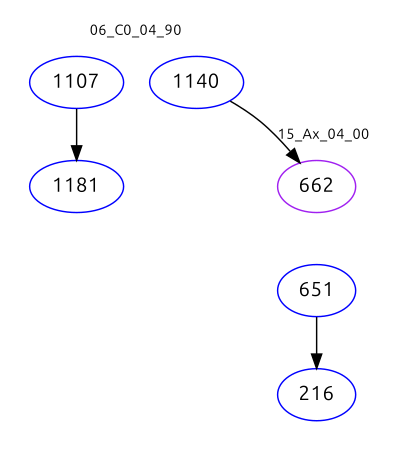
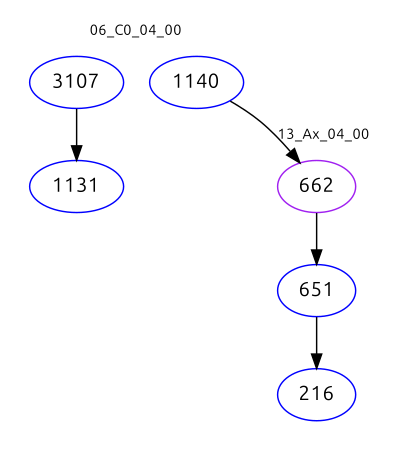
(136, 31) -> (136, 31)
(77, 82) -> (77, 82)
(324, 135) -> (324, 135)
(77, 187) -> (77, 187)
none -> (317, 231)
